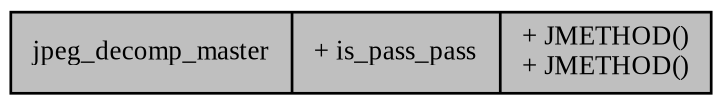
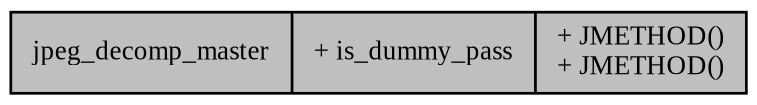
(396, 51) -> (414, 51)
